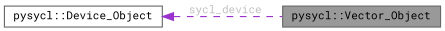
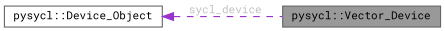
(362, 17) -> (362, 17)
